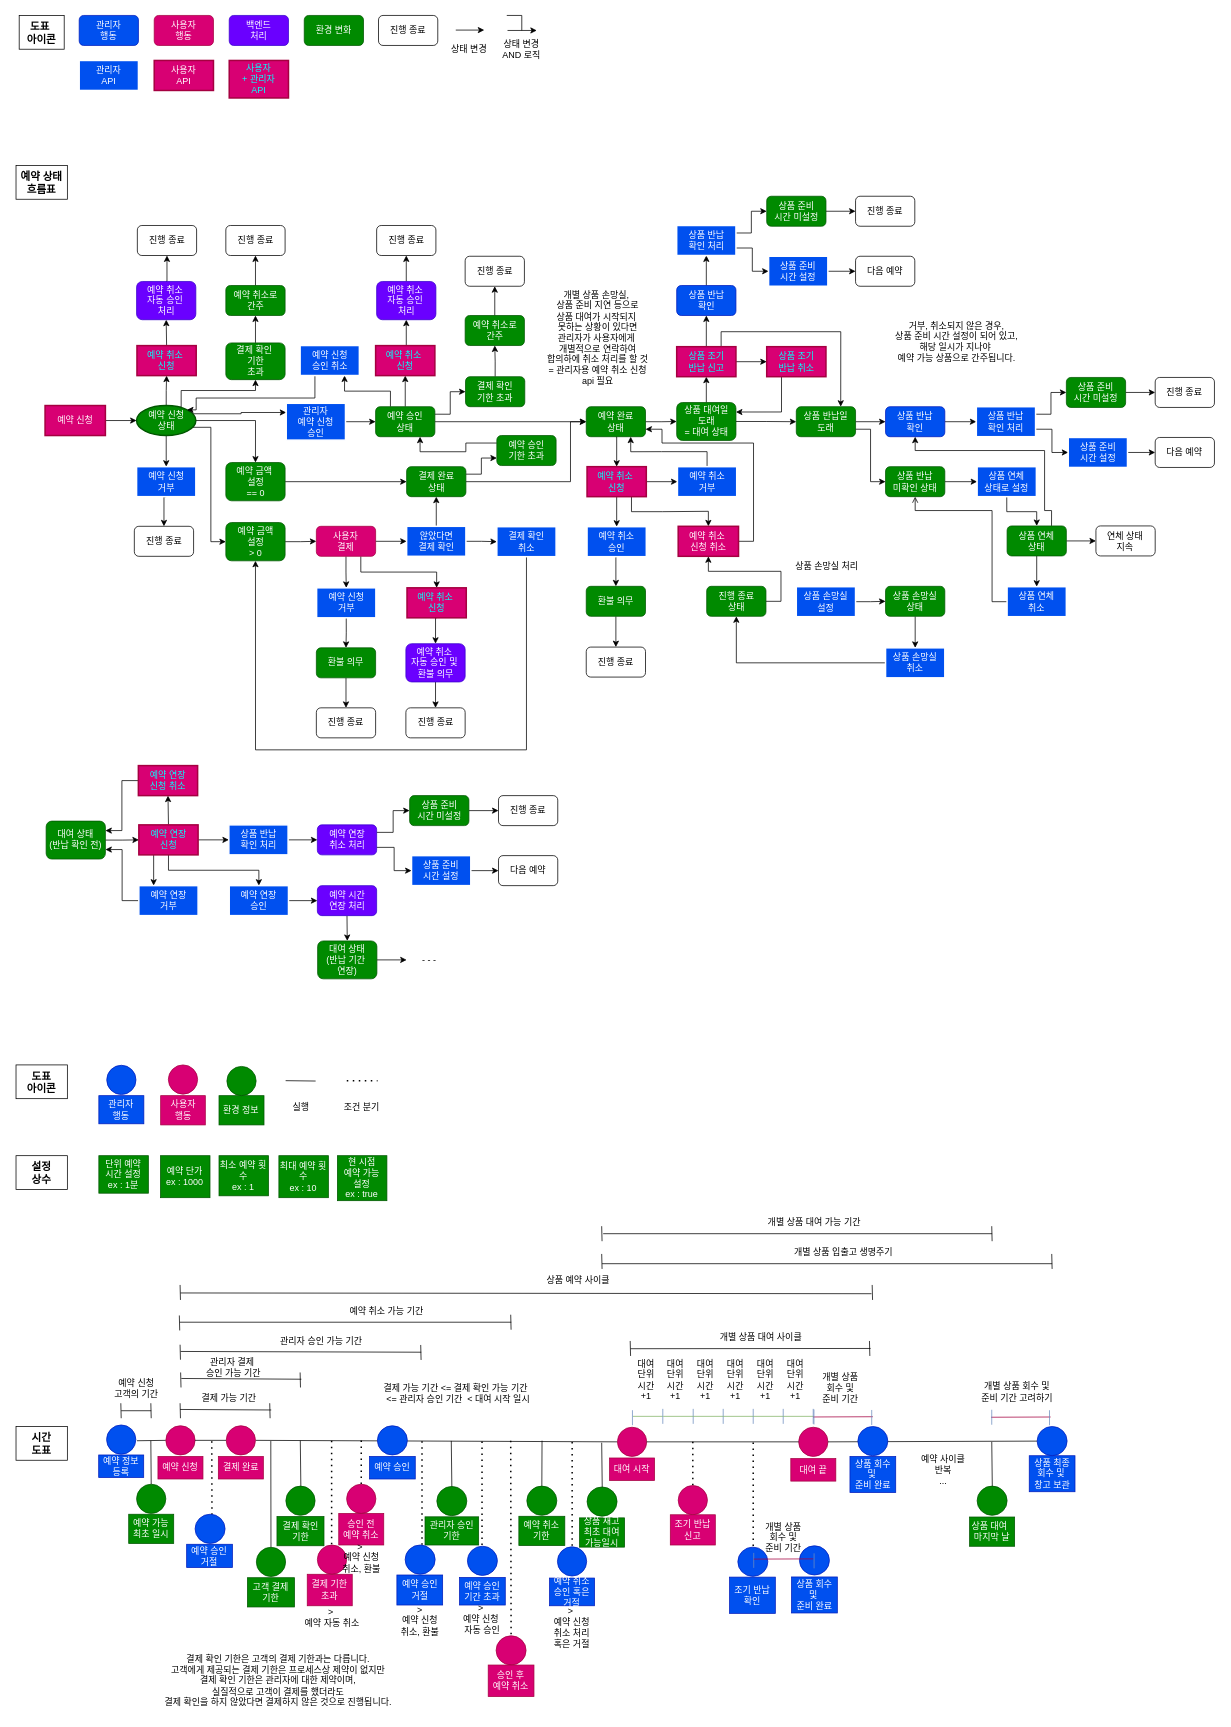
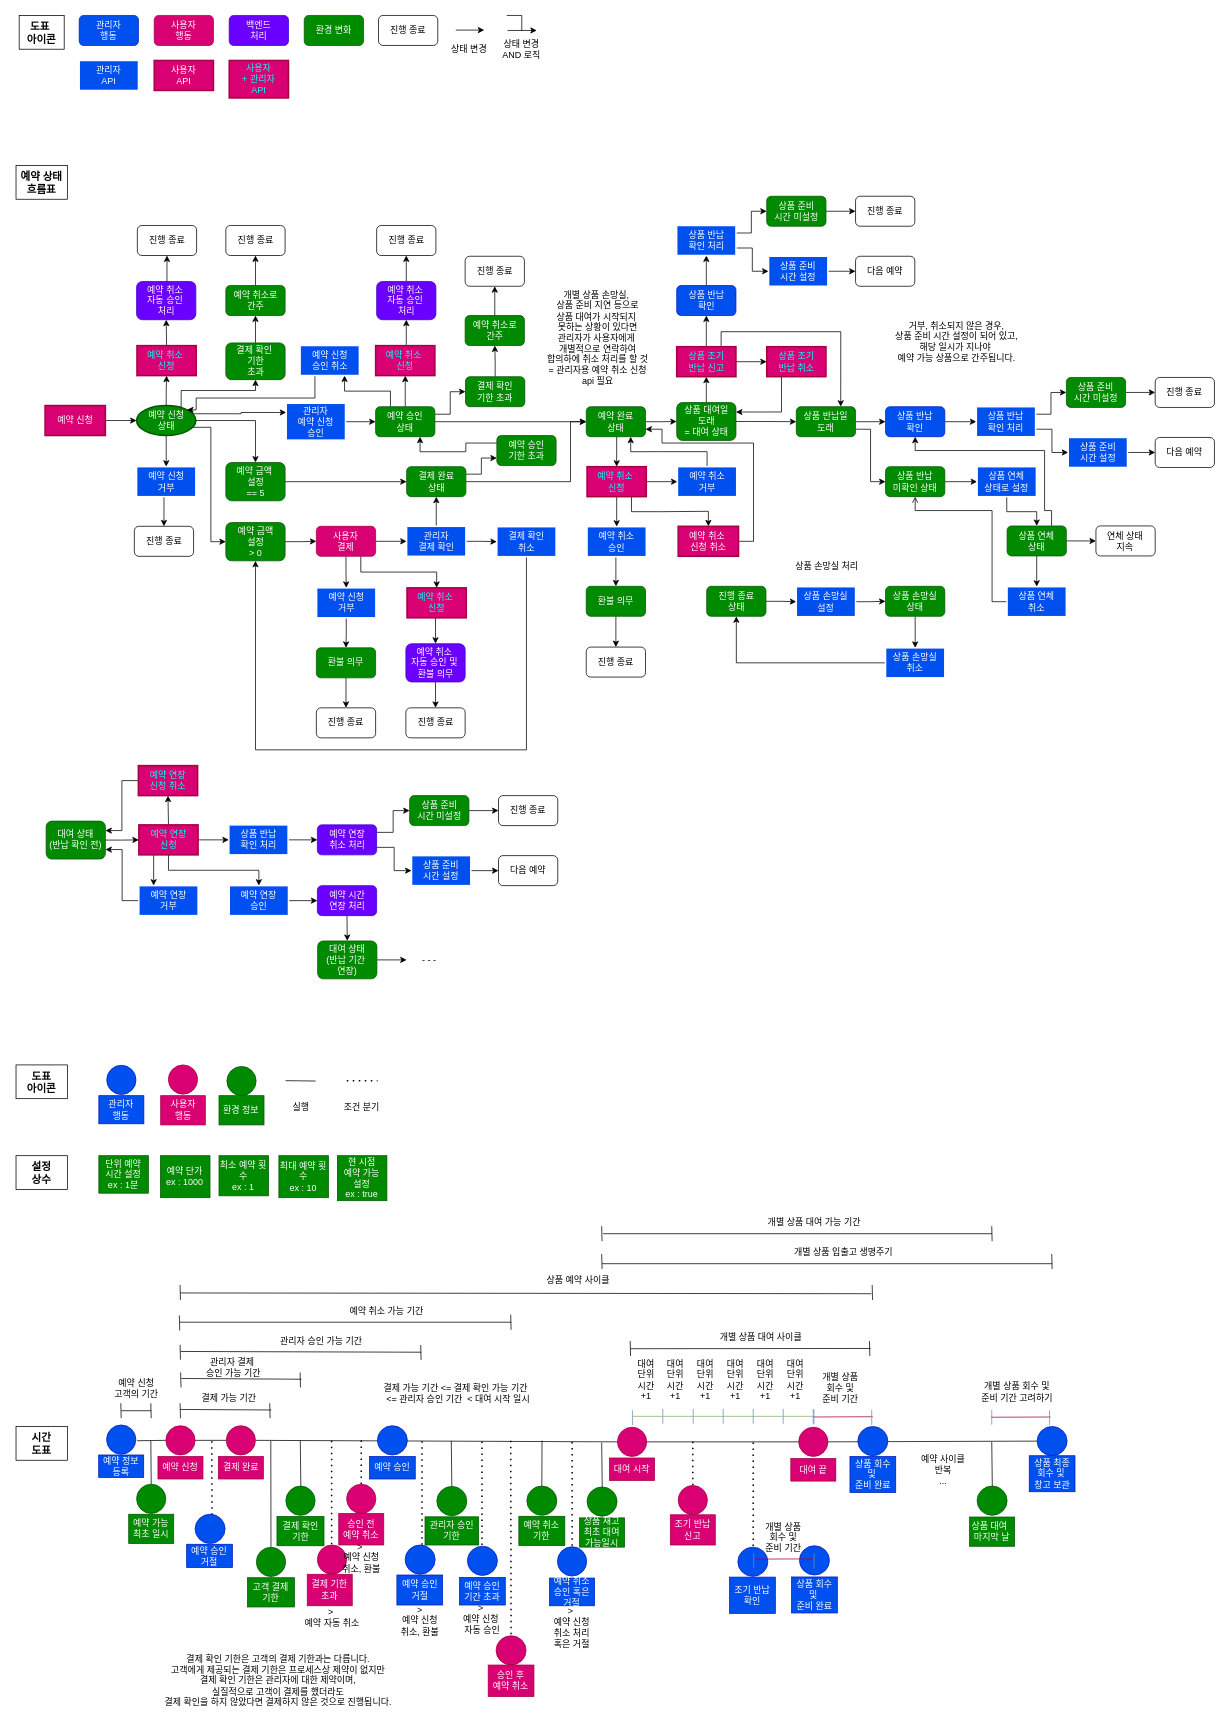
(256, 482) -> (256, 482)
(437, 541) -> (437, 541)
(740, 571) -> (785, 601)
